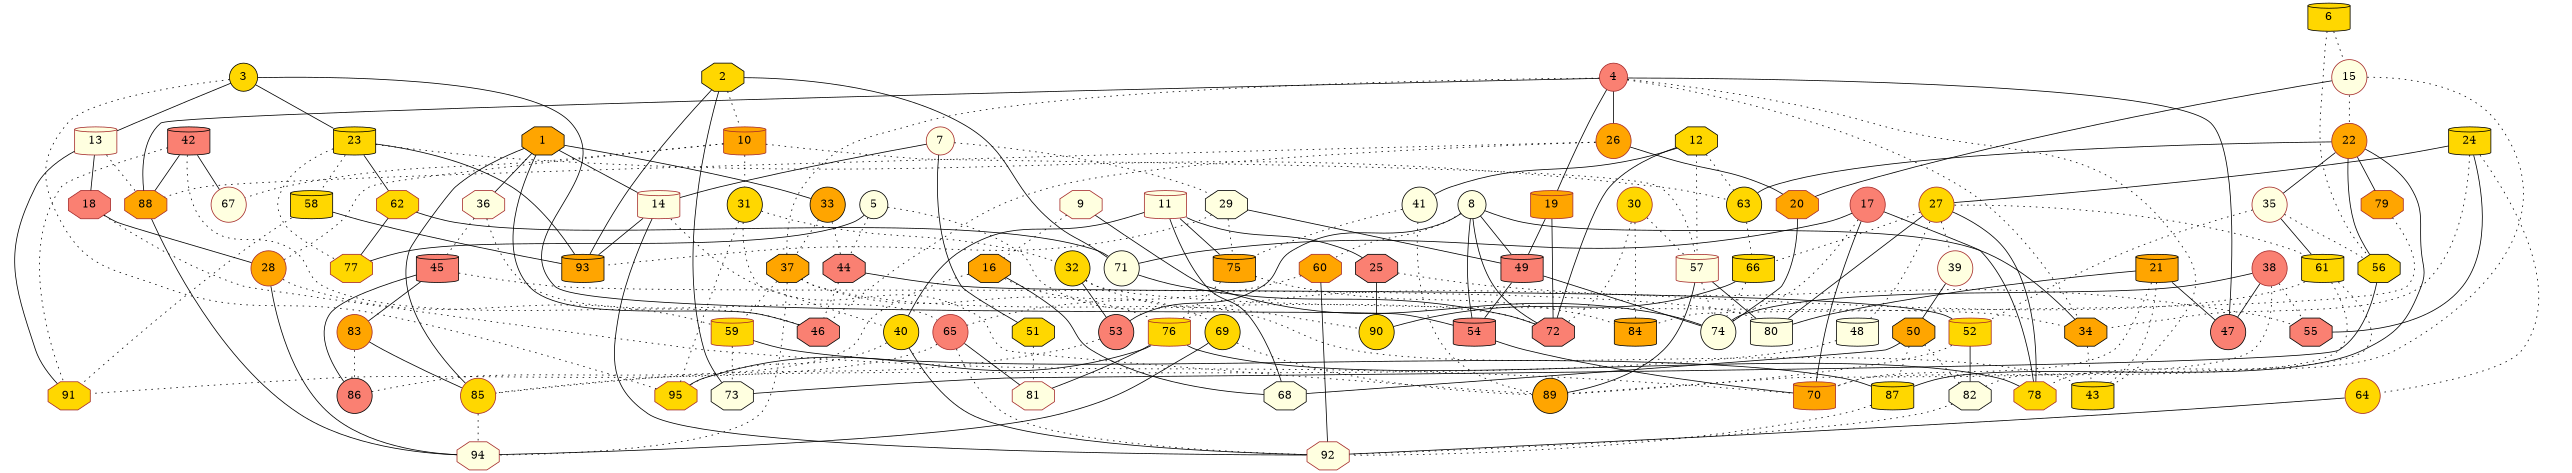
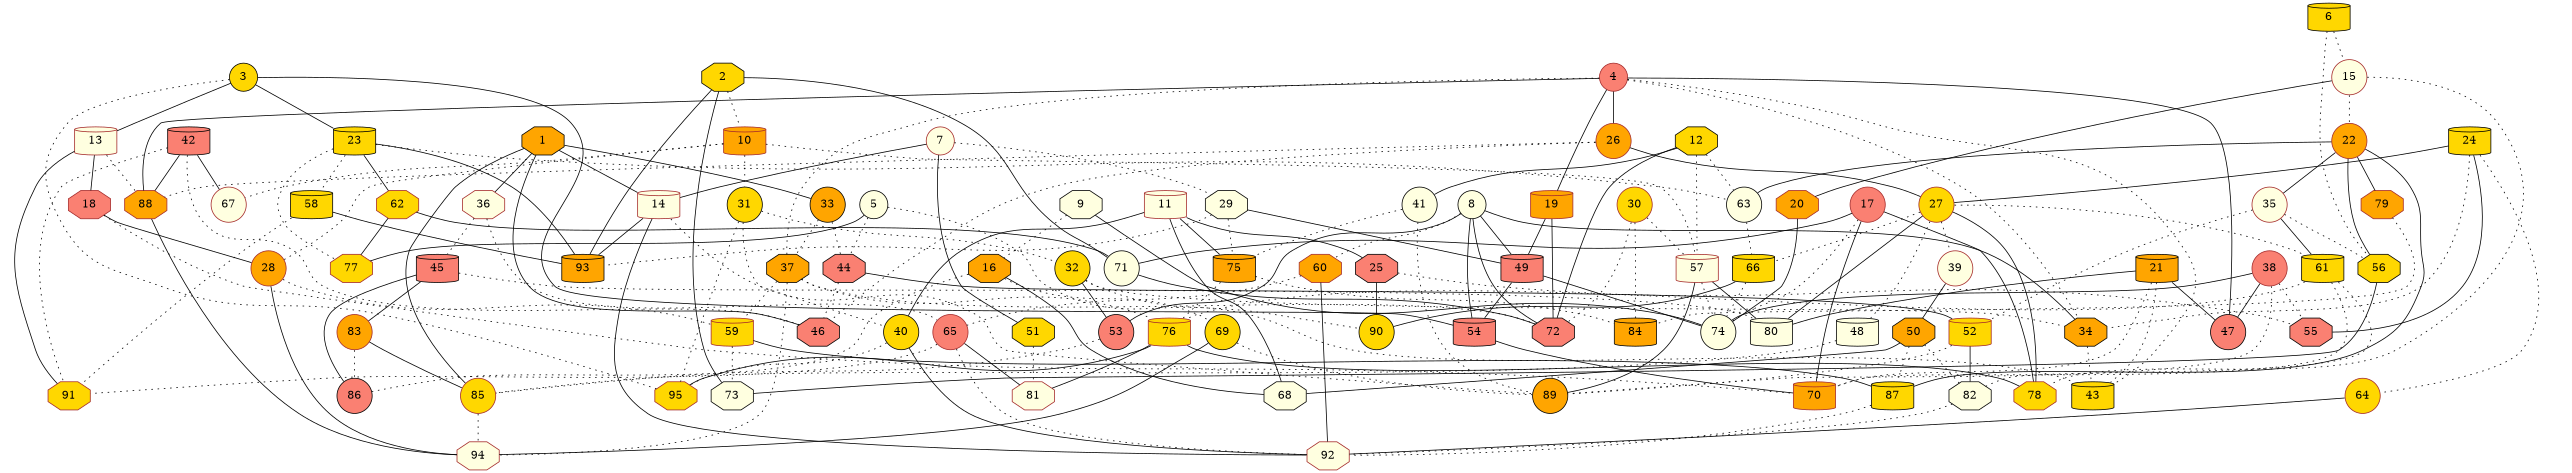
(1707, 168) -> (1776, 171)
(1081, 205) -> (1081, 205)
(1744, 205) -> (1744, 205)
